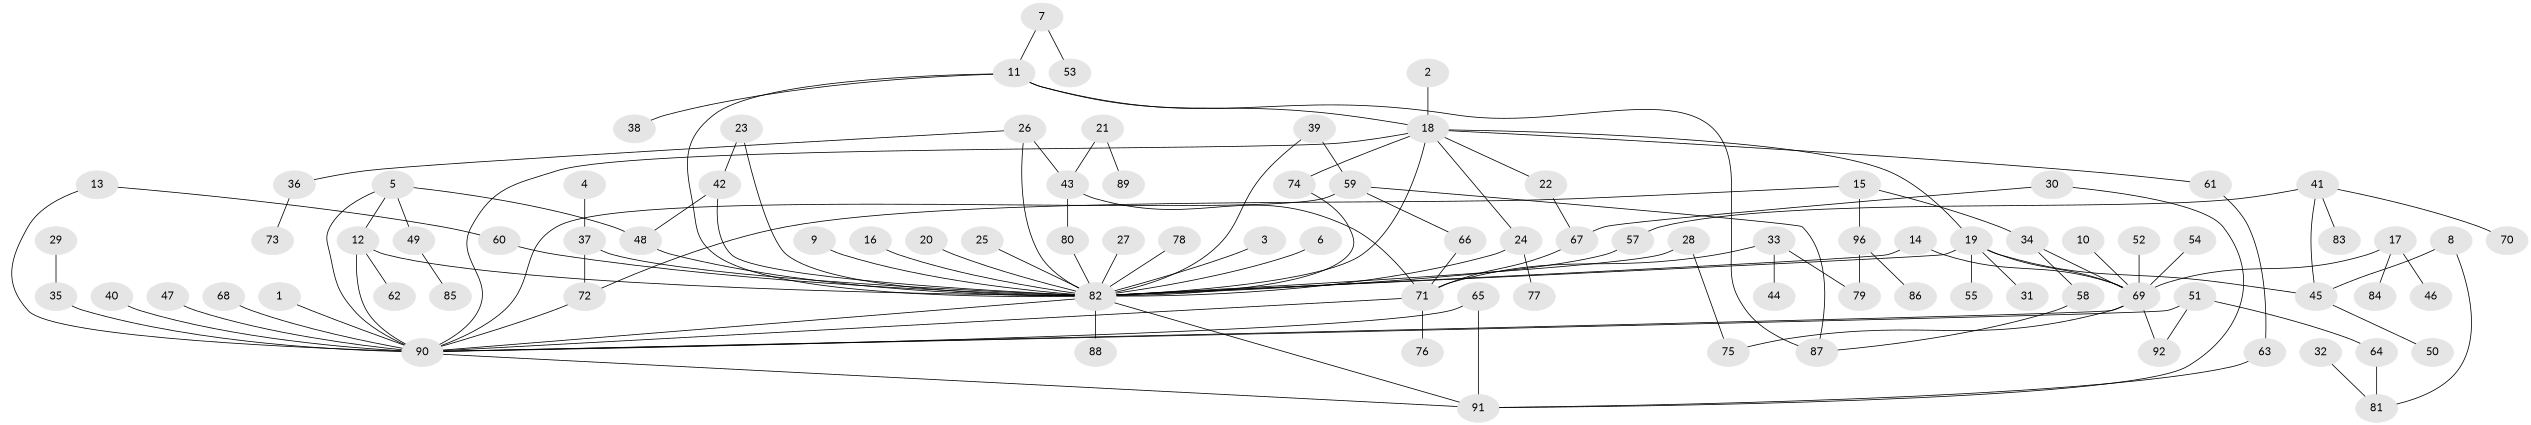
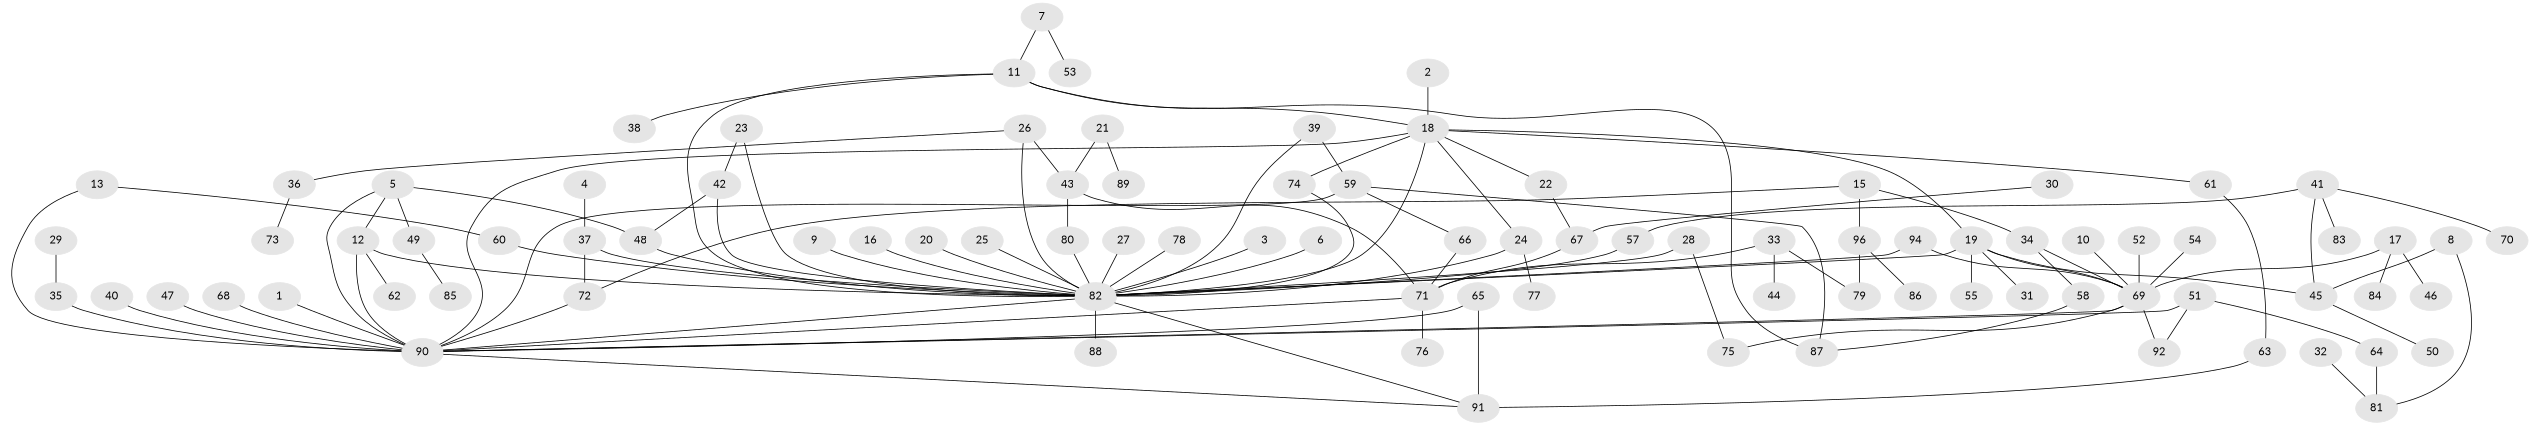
(1916, 241) -> (1916, 241)
(2181, 368) -> none
